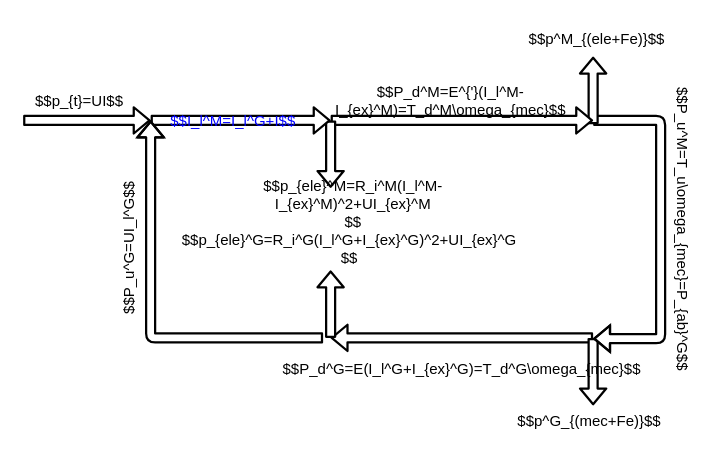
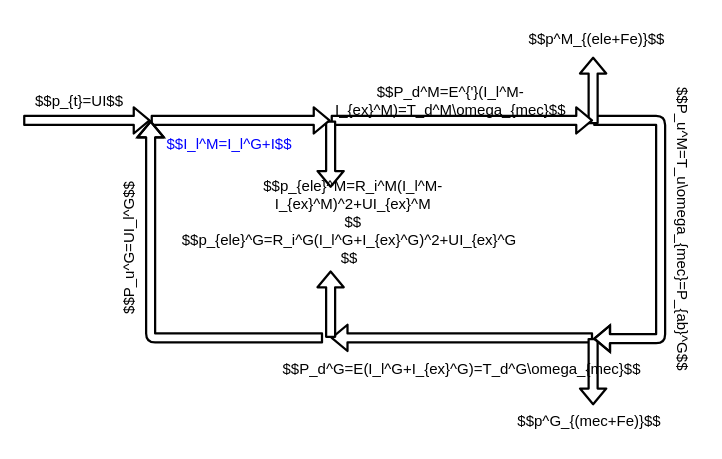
(233, 120) -> (229, 143)
